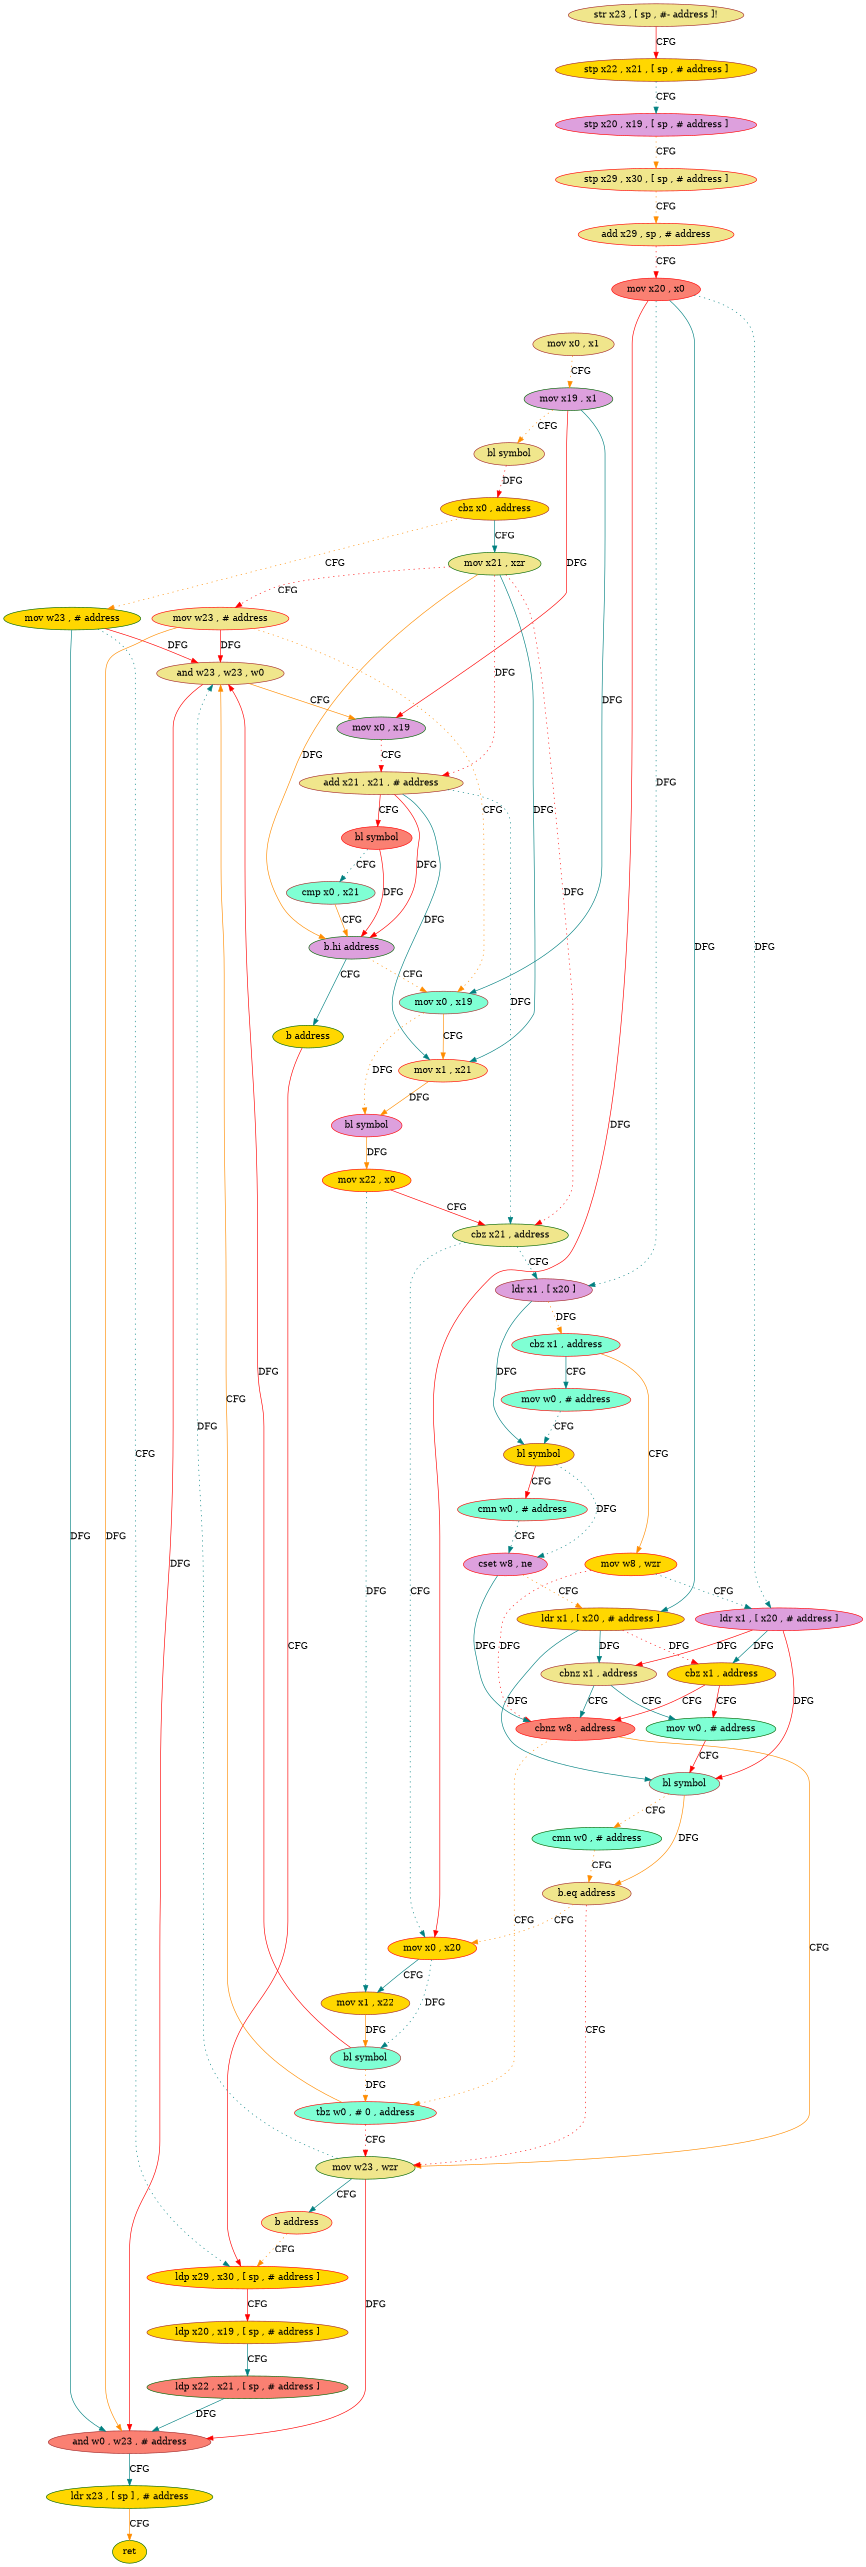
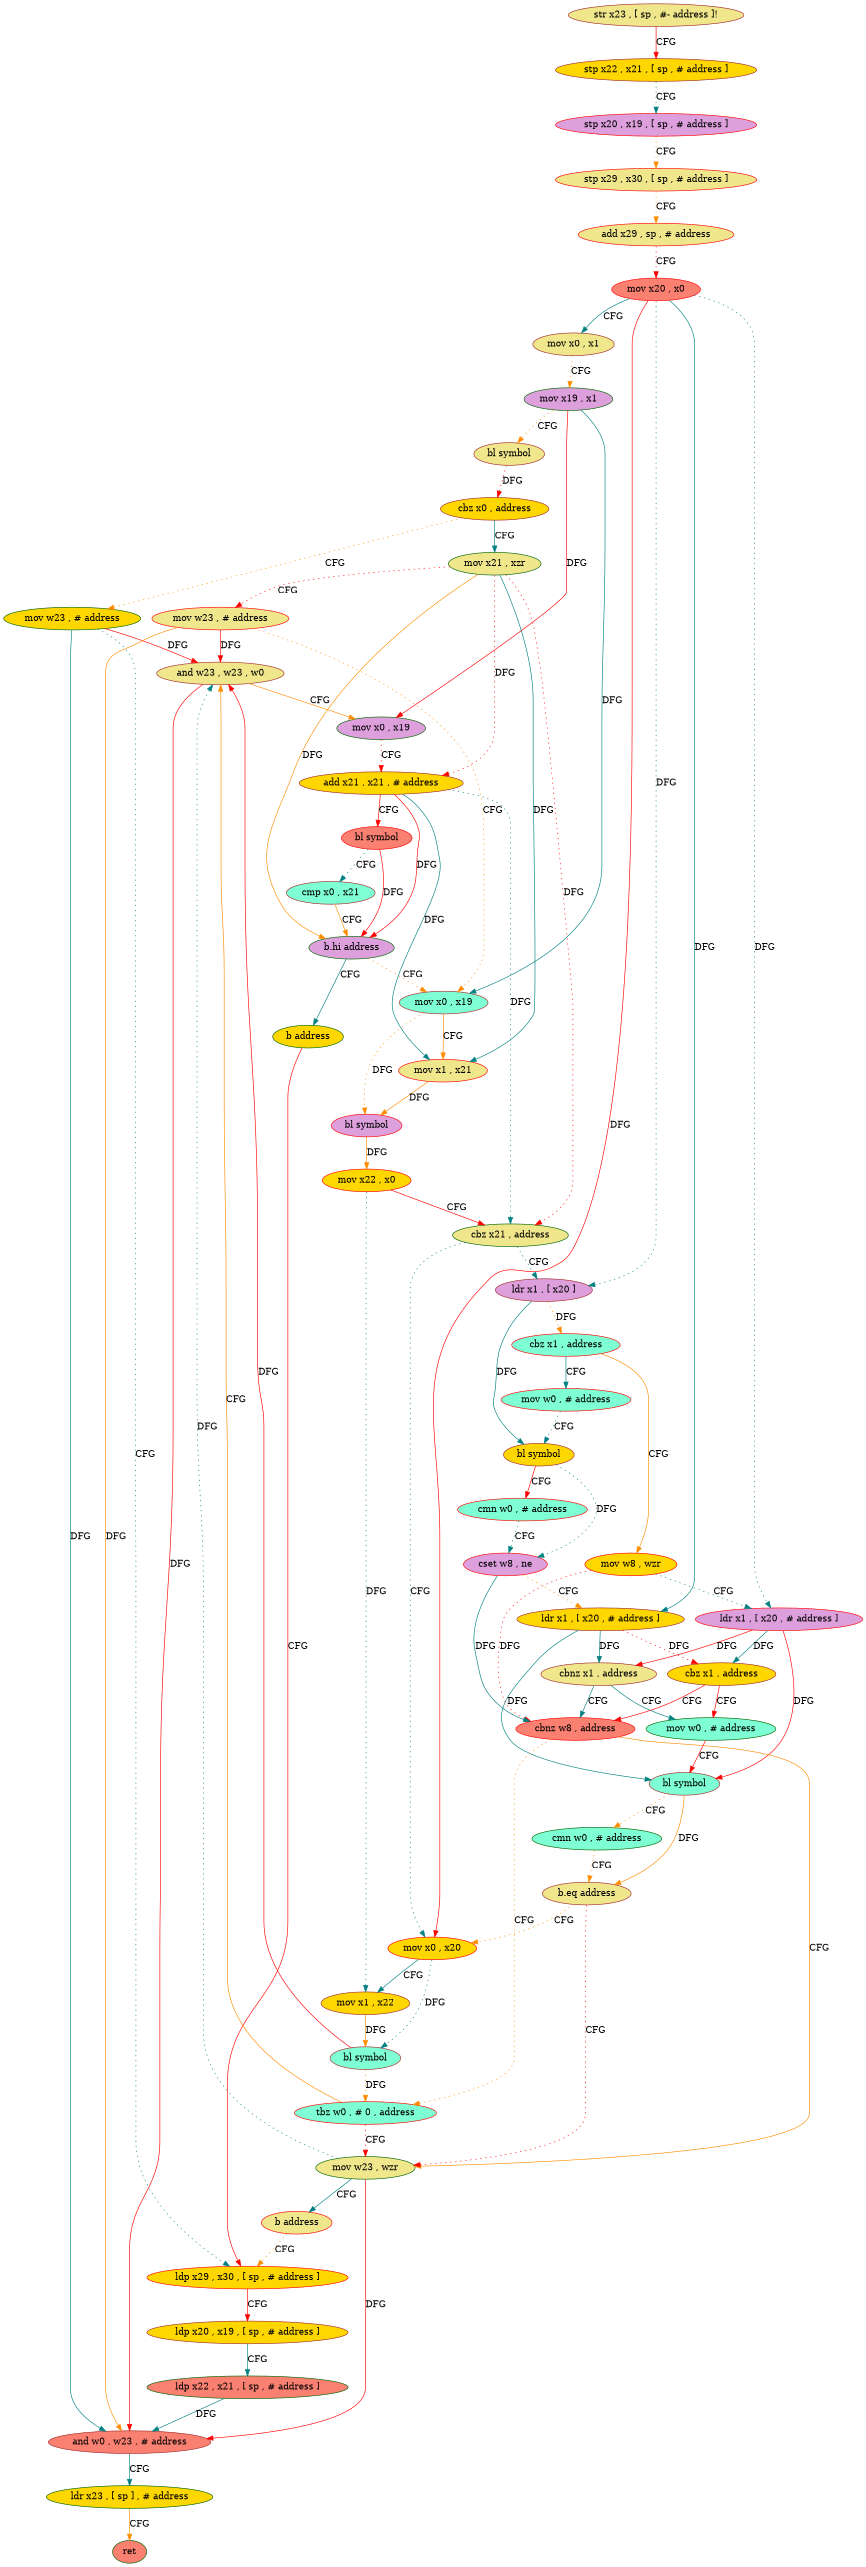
none -> (606, 310)
(381, 783) -> (381, 783)
(130, 2552) -> (130, 2552)
